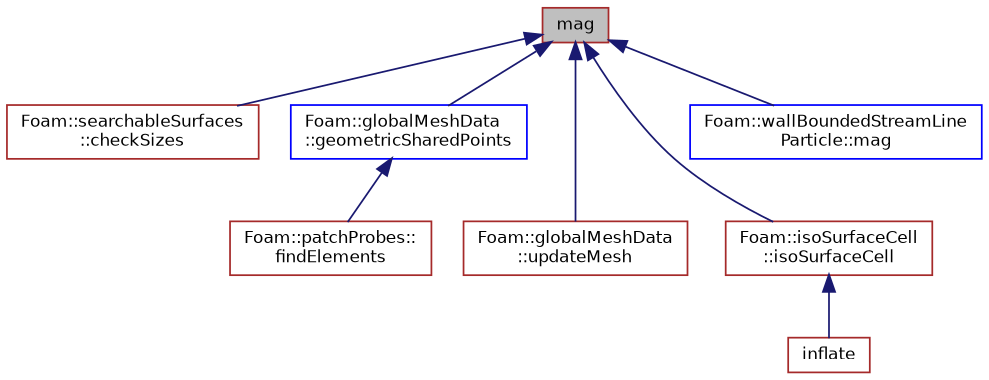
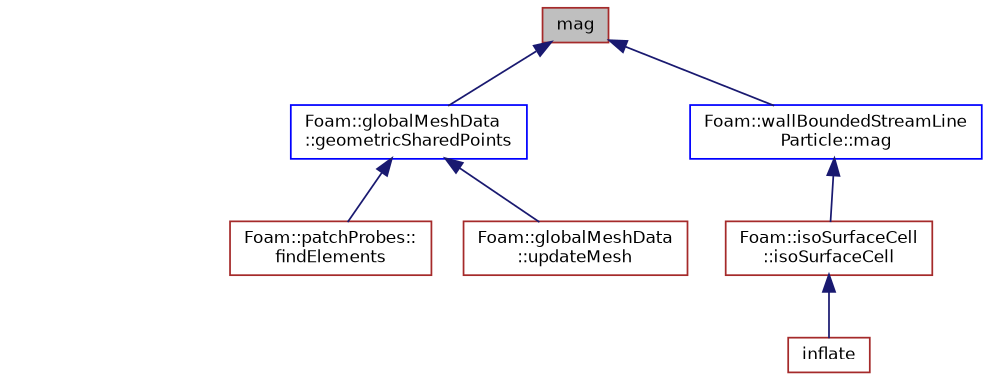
(133, 132) -> none
(576, 141) -> (499, 195)
(670, 154) -> (832, 199)
